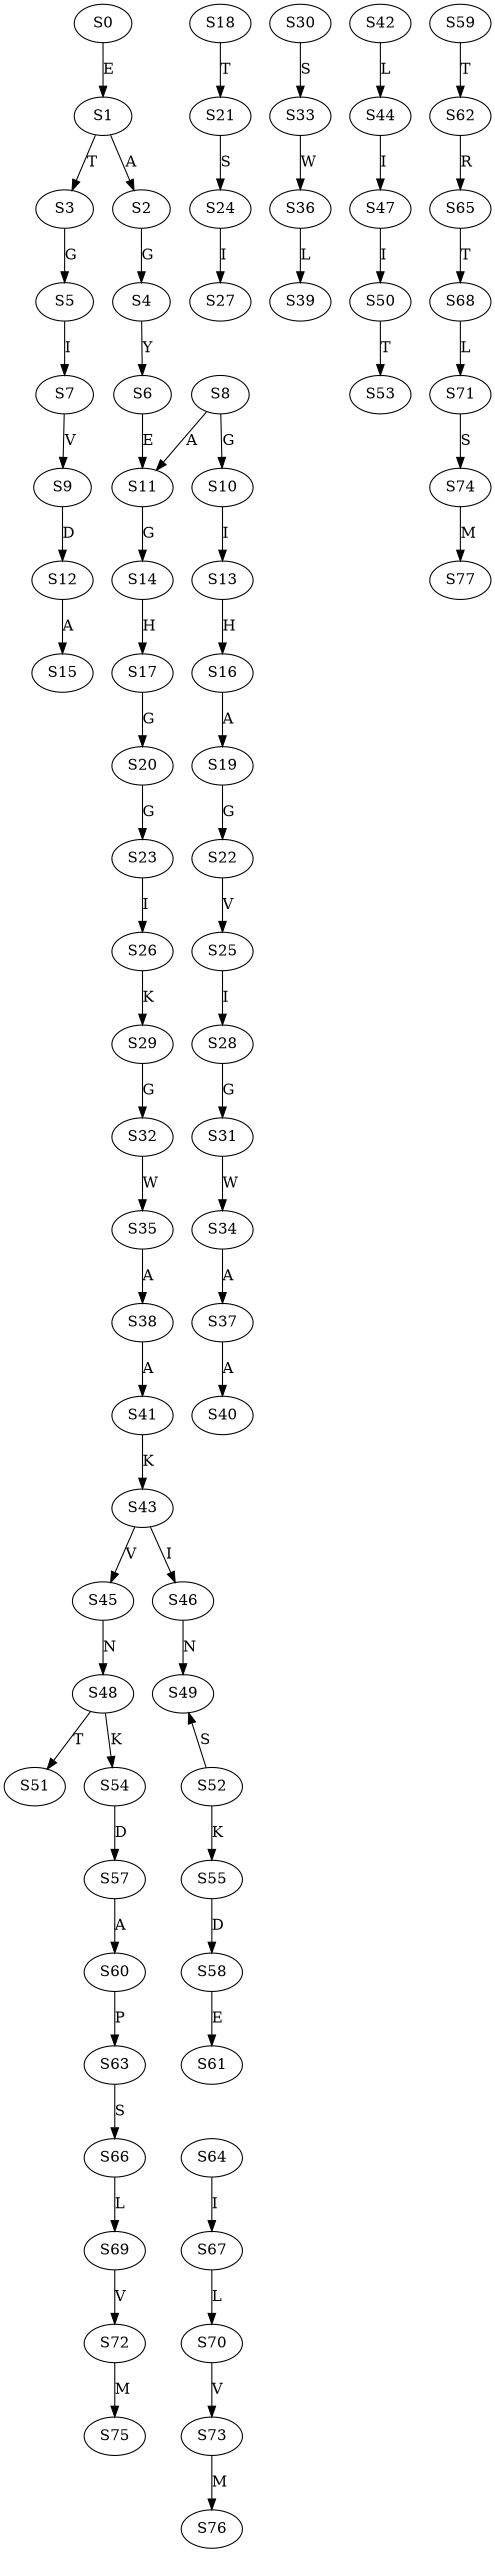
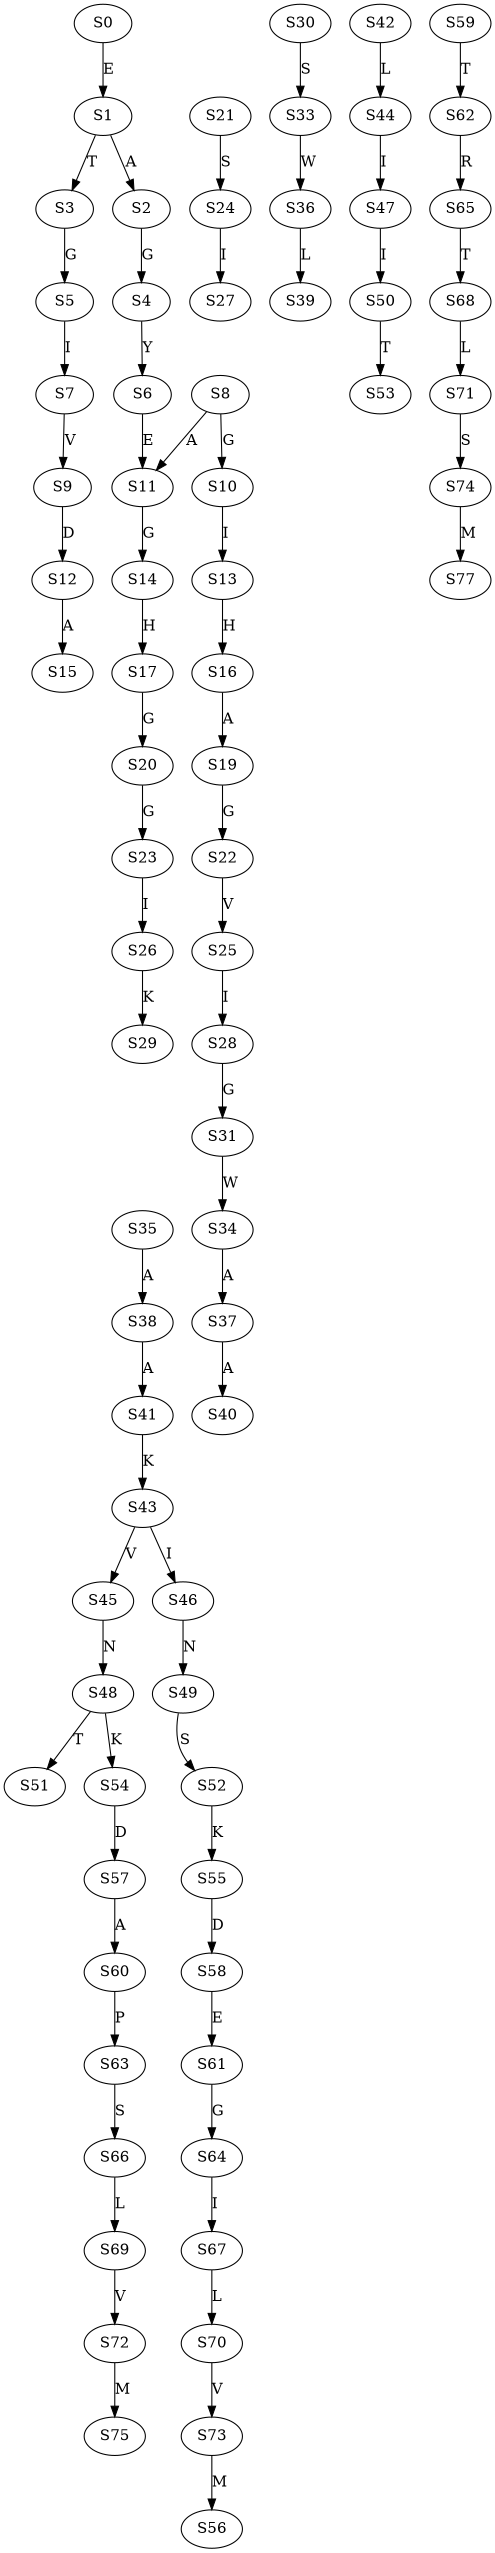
(220, 23) -> none
(143, 1137) -> none
(199, 1746) -> (178, 1739)
none -> (212, 2106)
(212, 2529) -> (212, 2529)
